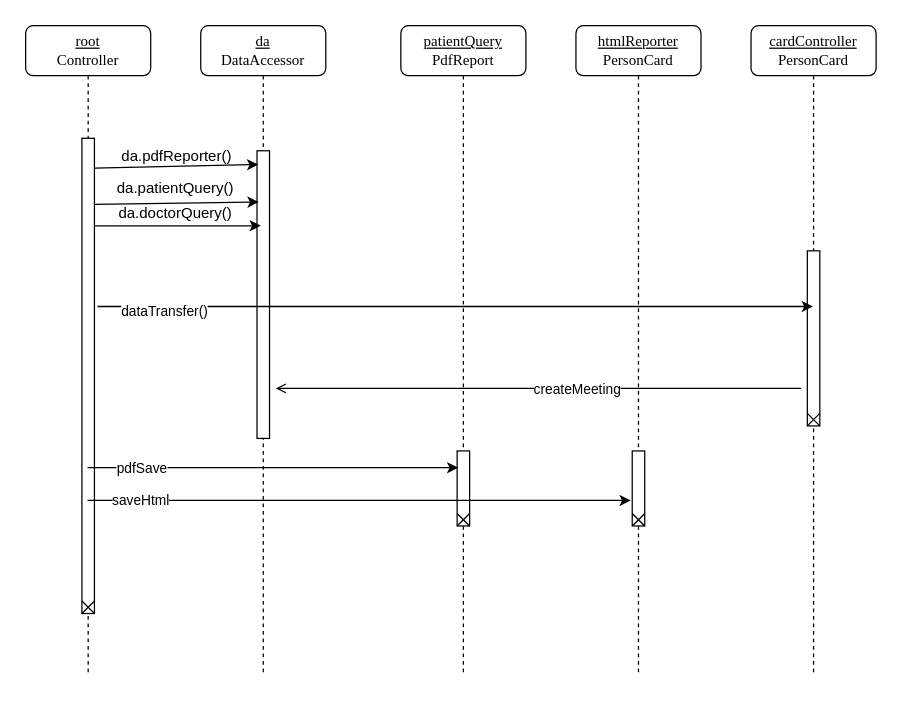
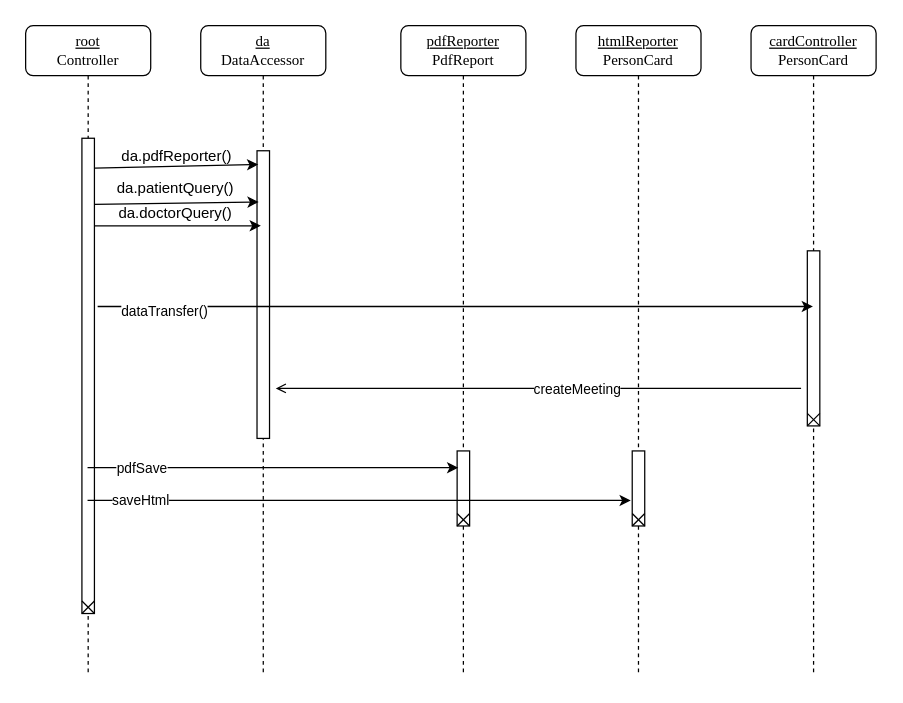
(463, 51) -> (463, 51)
